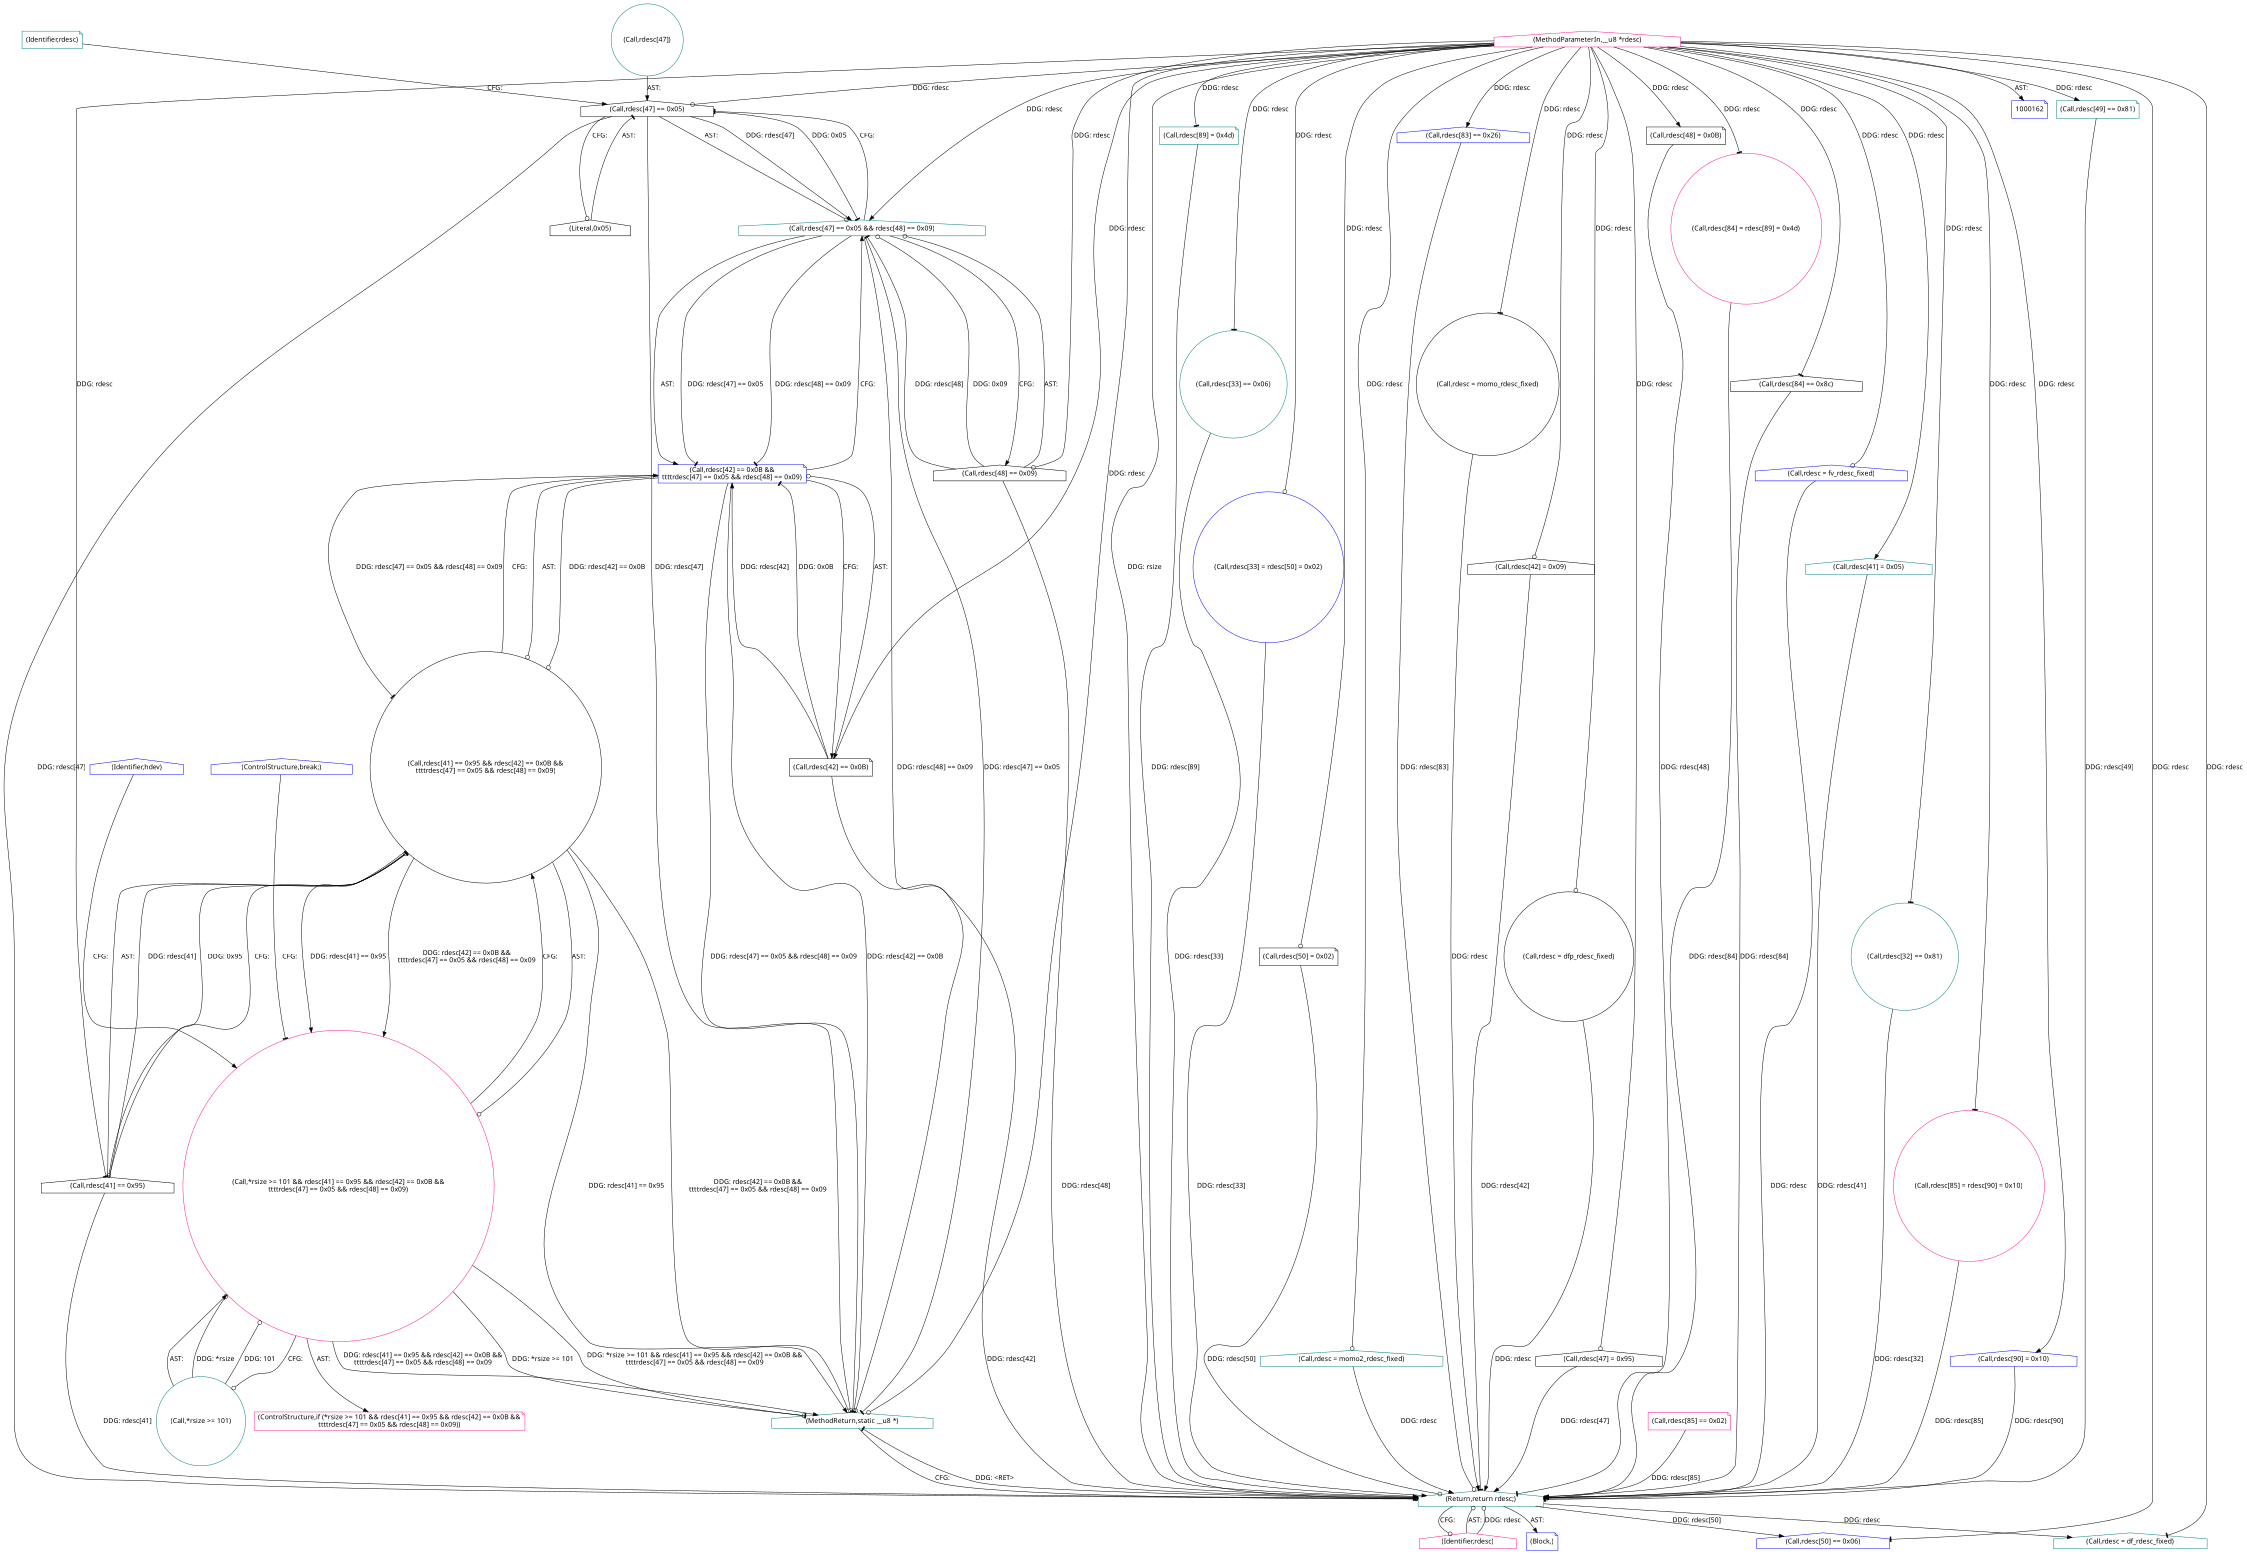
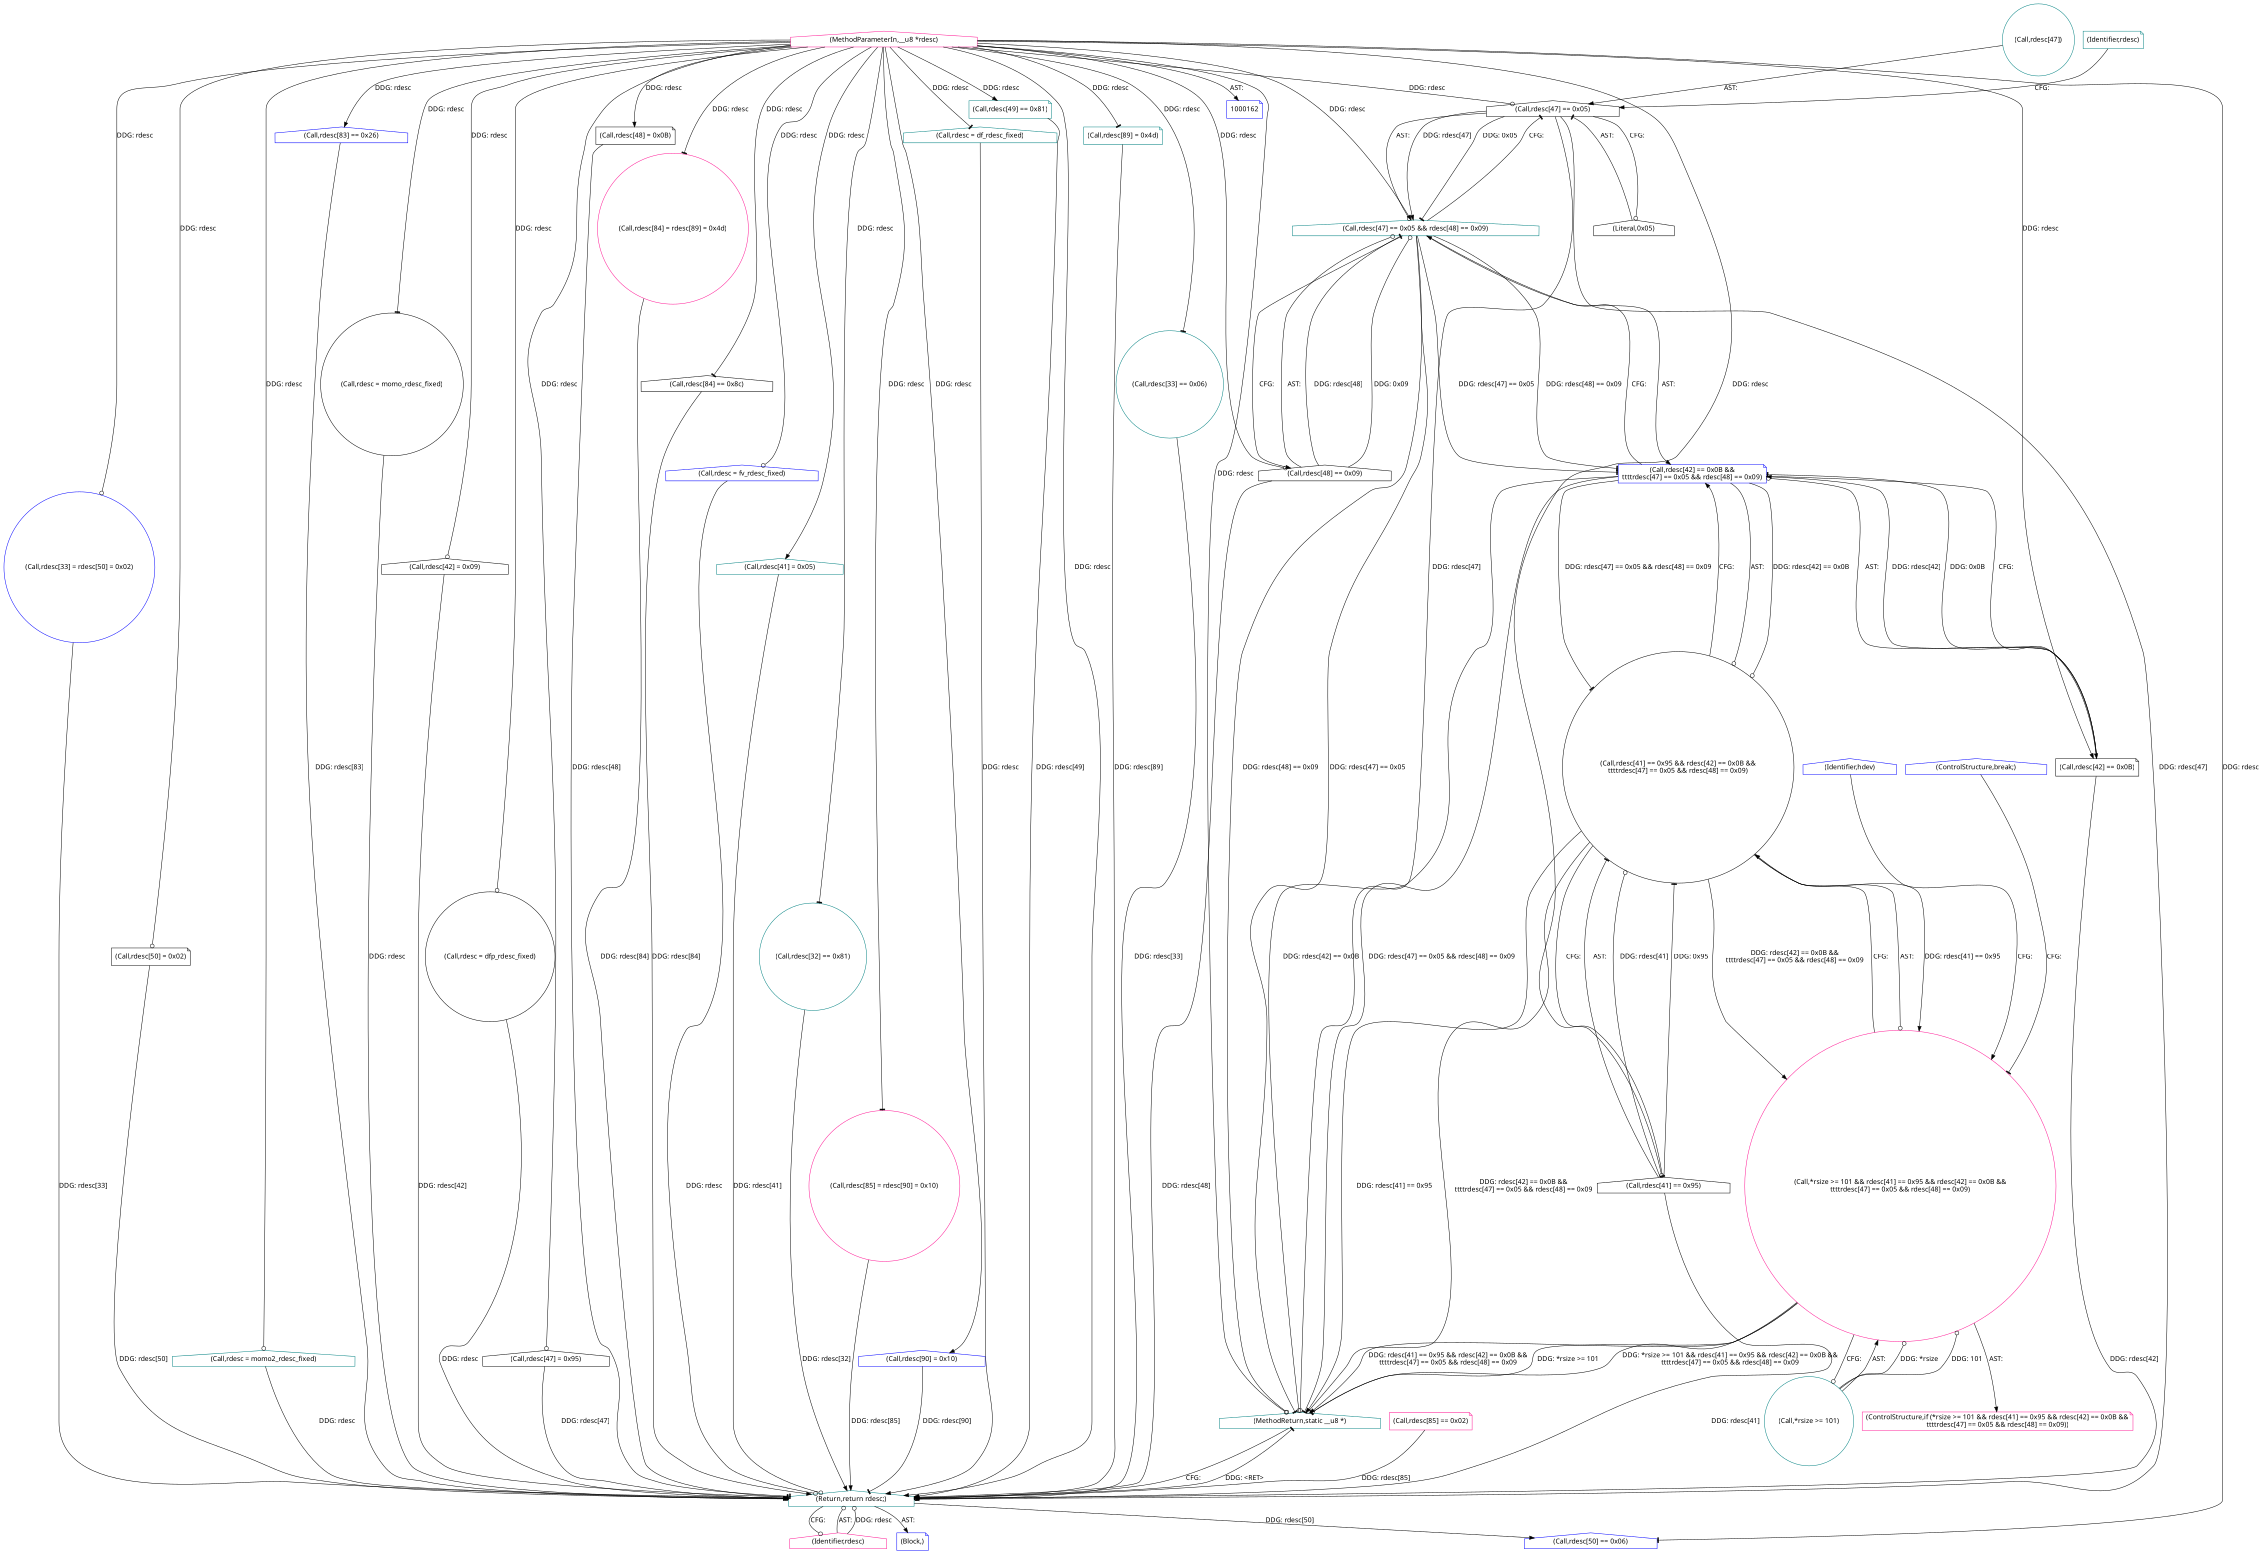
(1145, 567) -> (1093, 567)
(1805, 1520) -> (982, 851)
